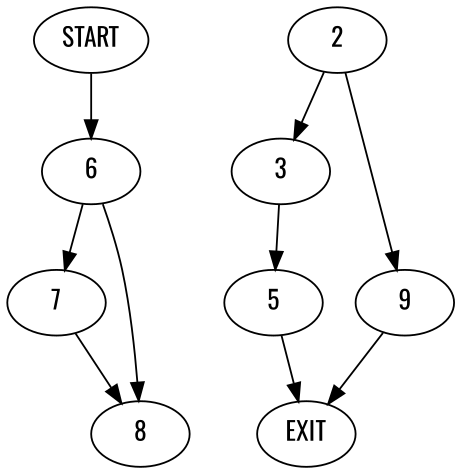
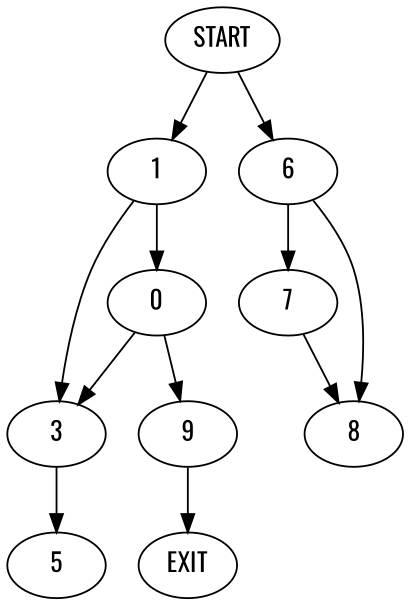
(337, 40) -> (157, 303)
none -> (157, 171)
(288, 359) -> none
